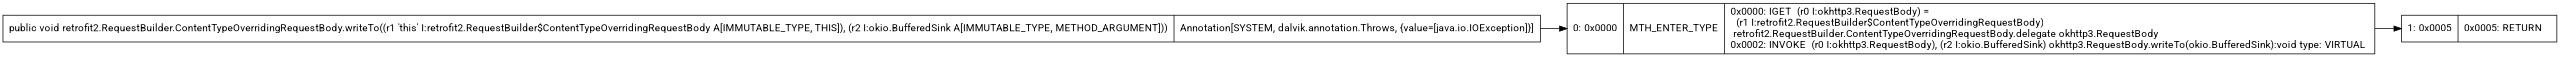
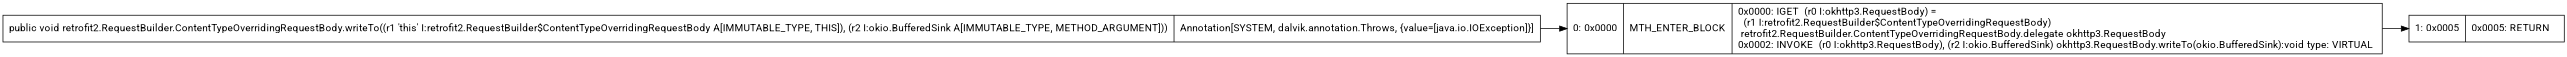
(1674, 28) -> (1678, 28)
